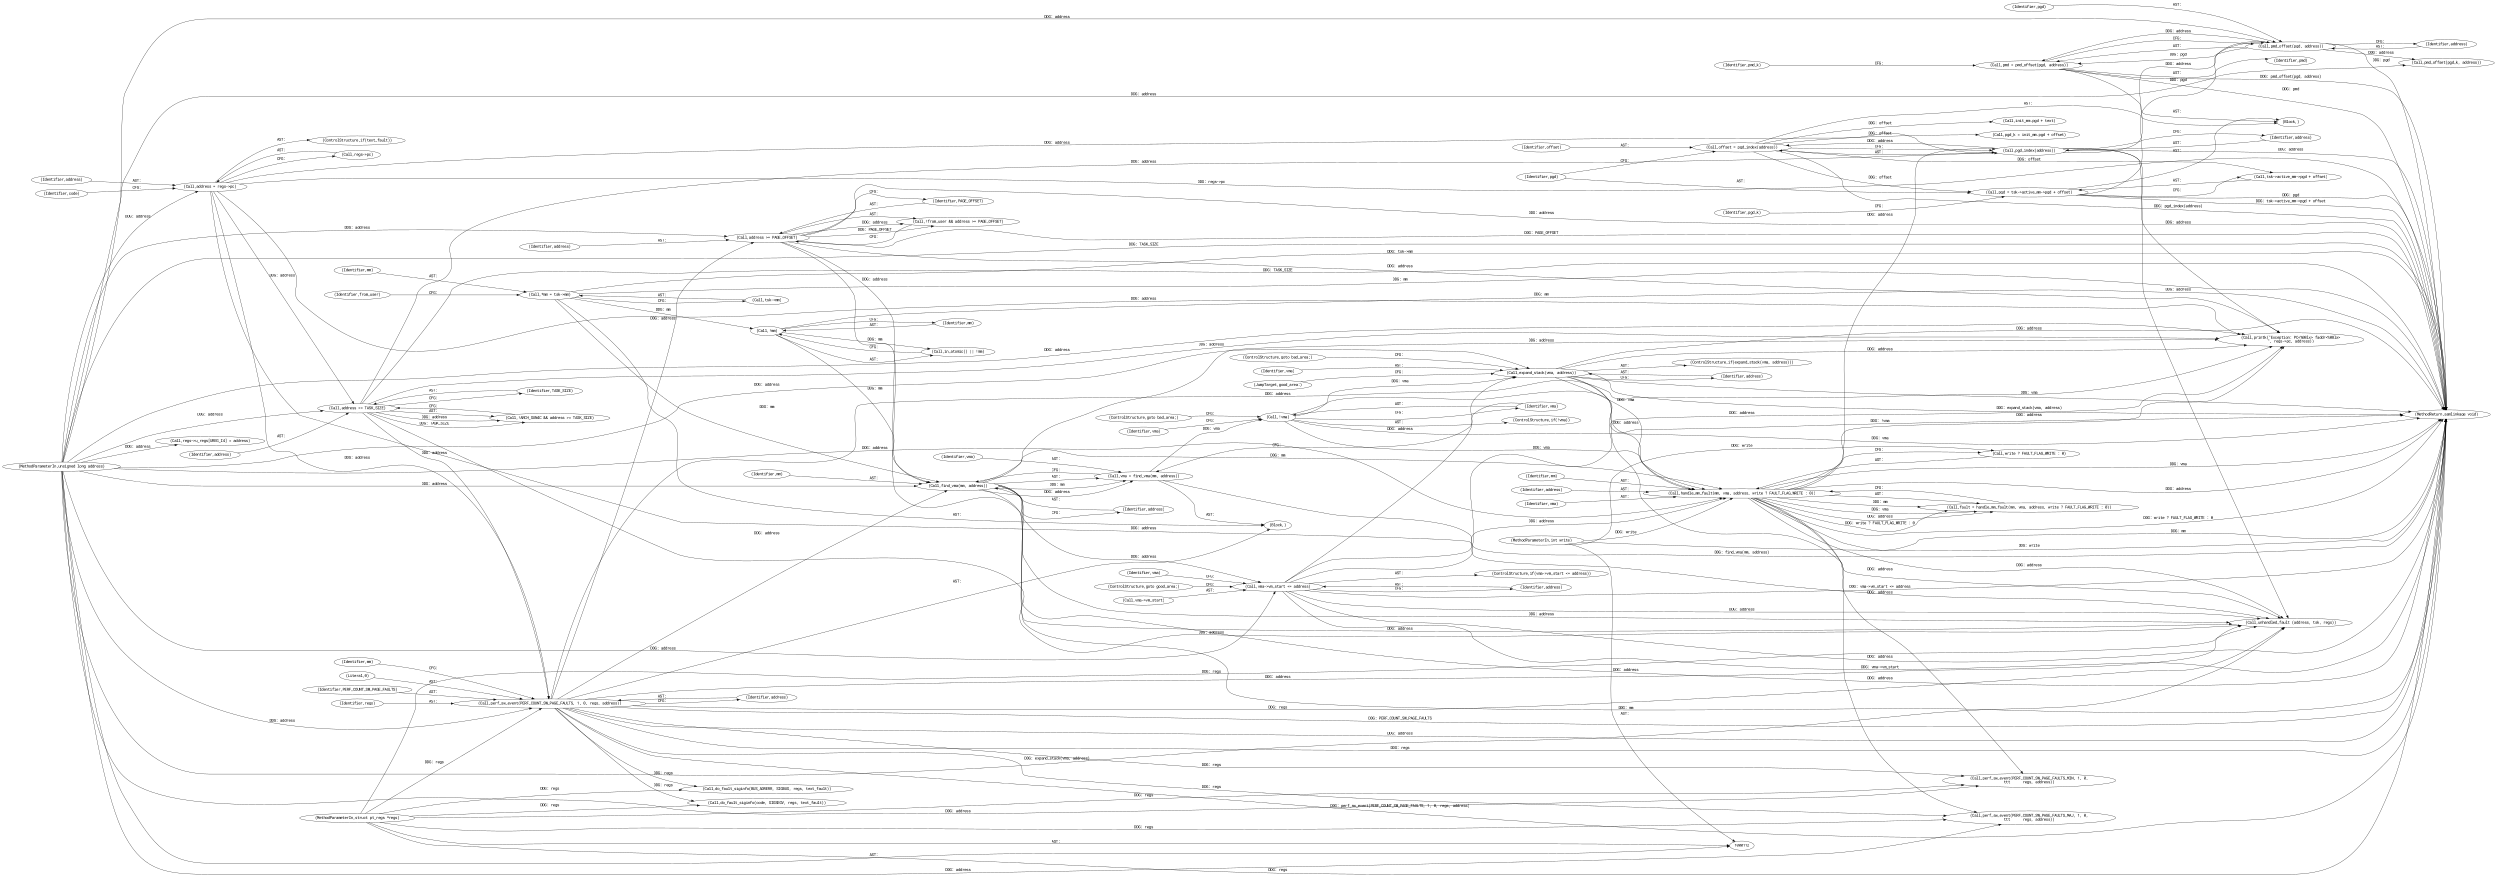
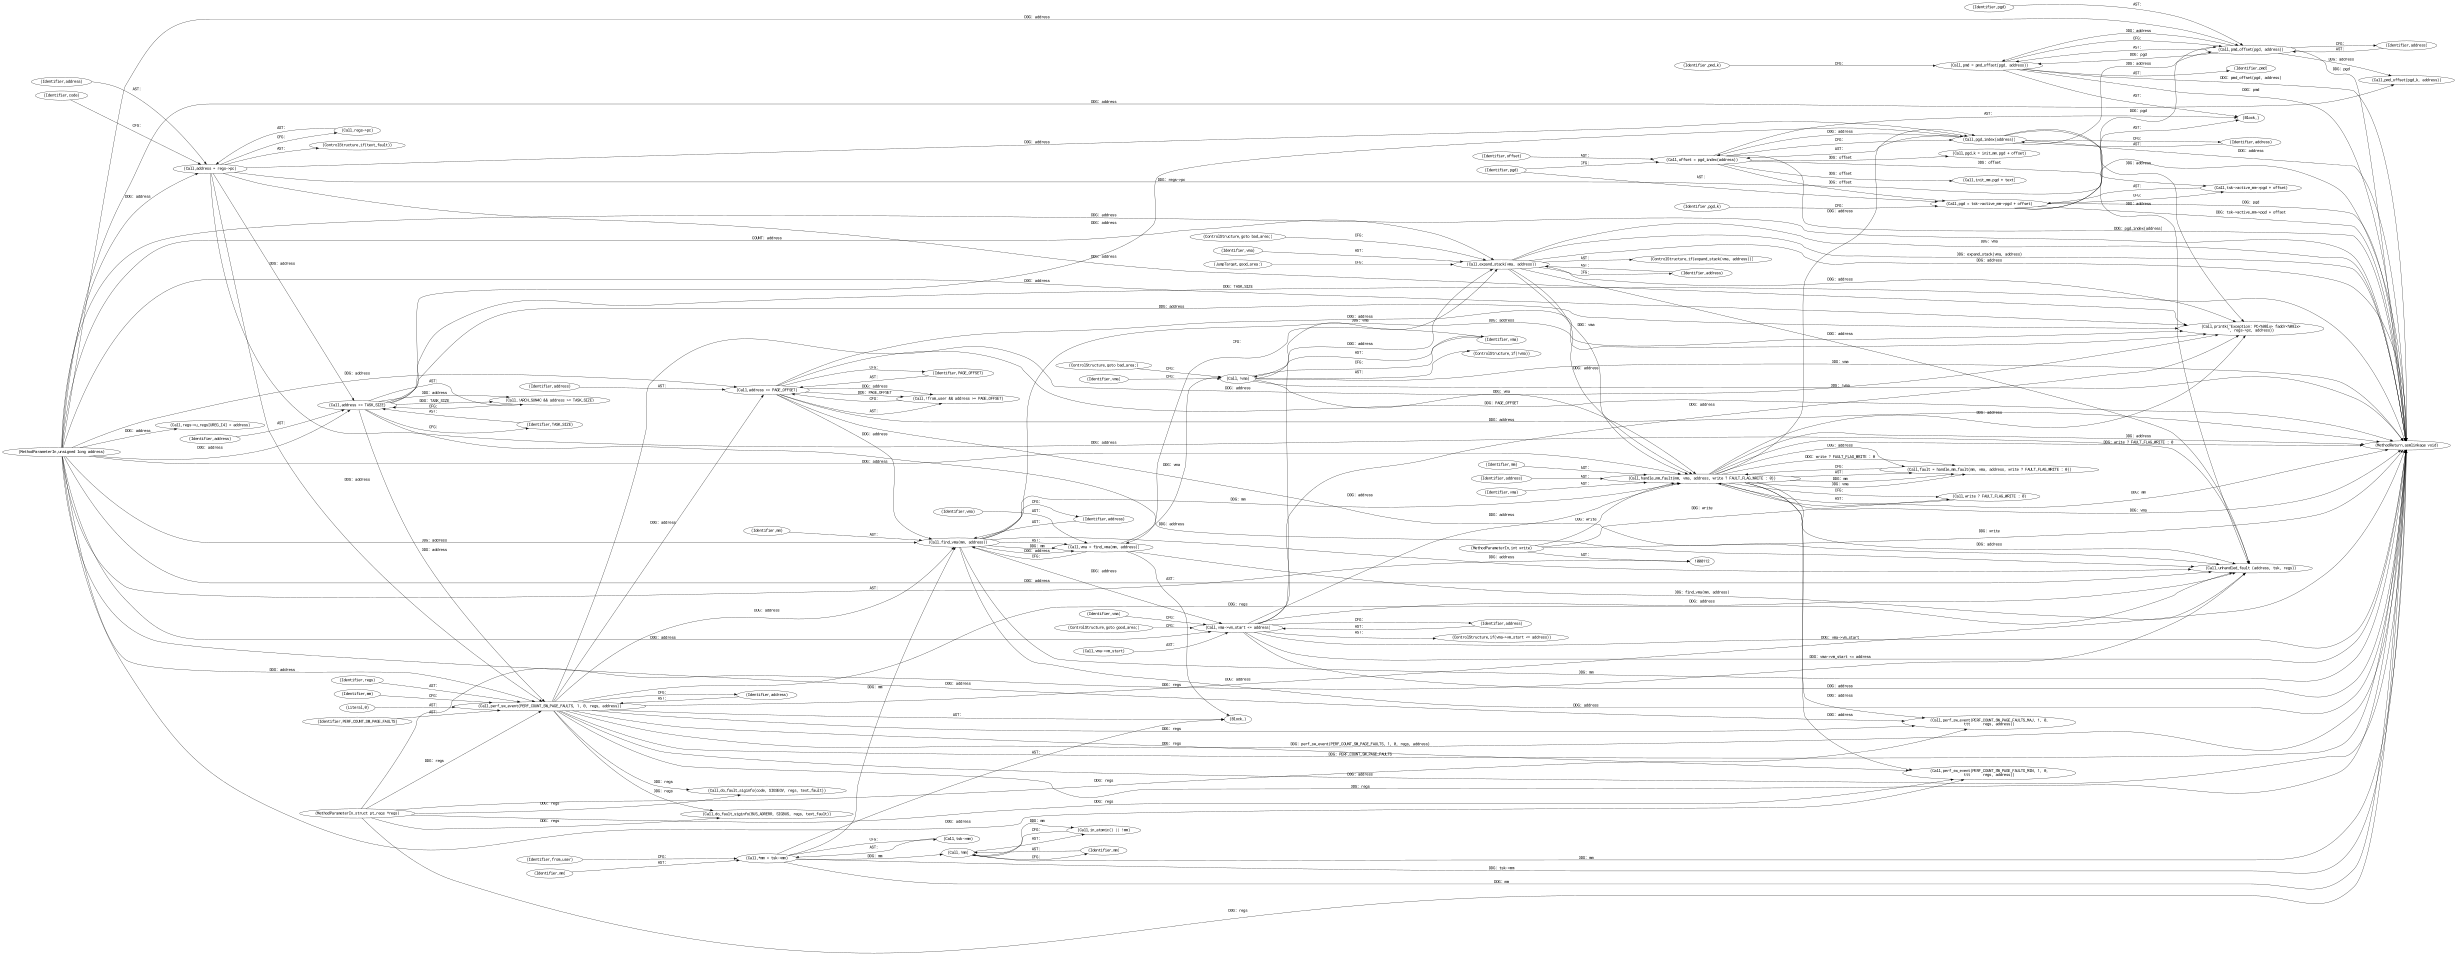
(1144, 244) -> (1104, 215)
(767, 385) -> (767, 238)
(867, 398) -> none
(1057, 759) -> (1037, 581)
(1046, 844) -> none
